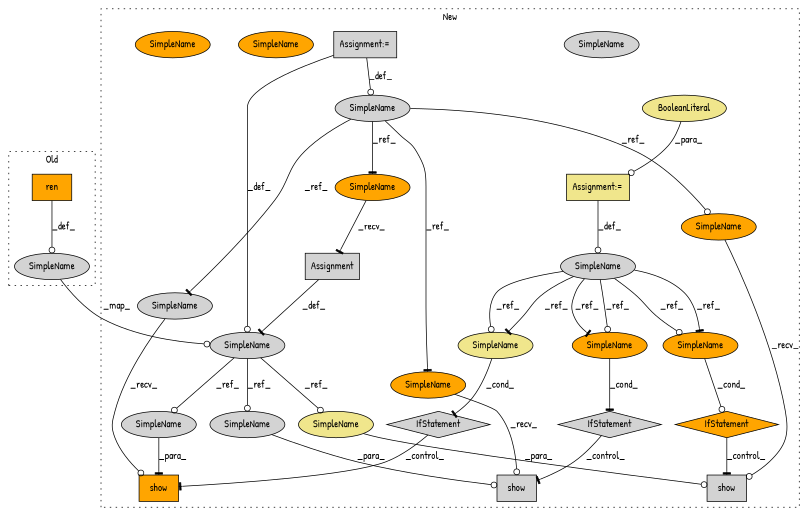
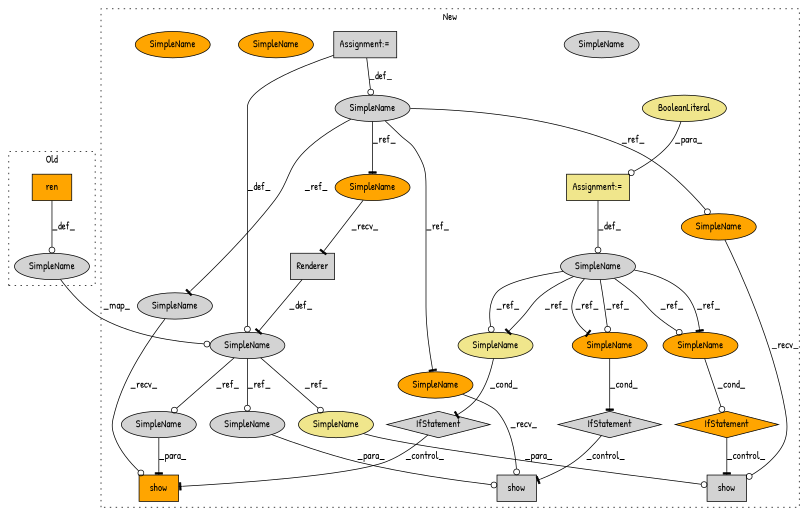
(332, 266) -> (313, 266)
